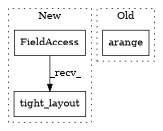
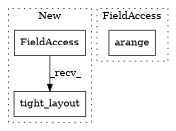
(126, 17) -> (132, 17)
